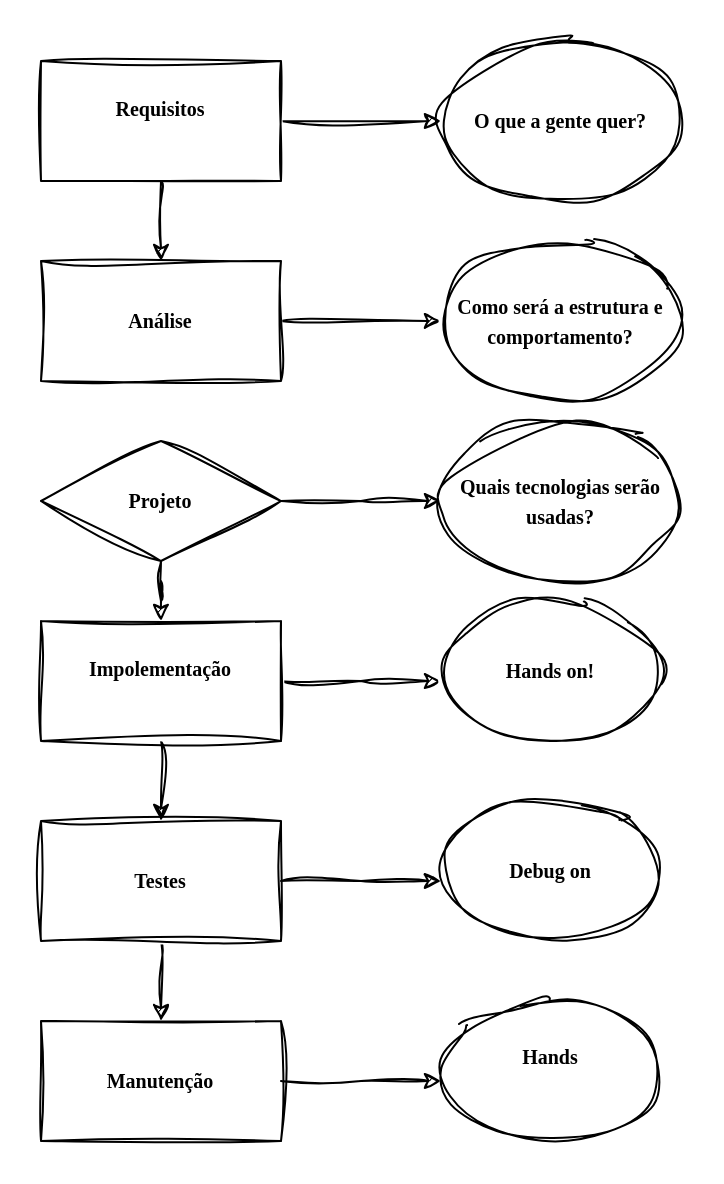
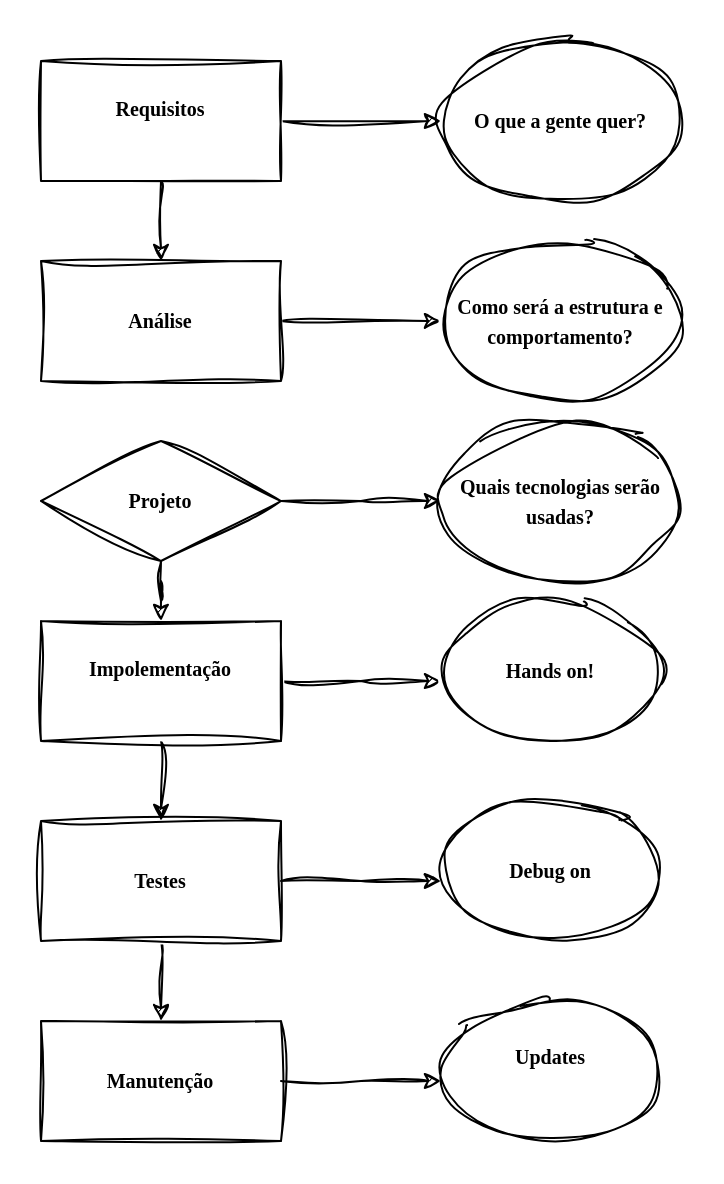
(551, 1071) -> (551, 1071)
